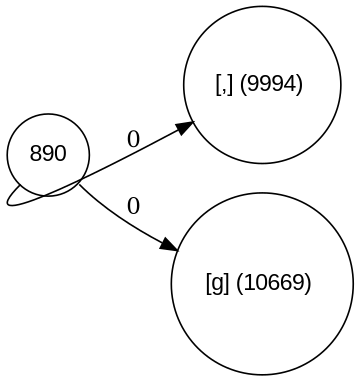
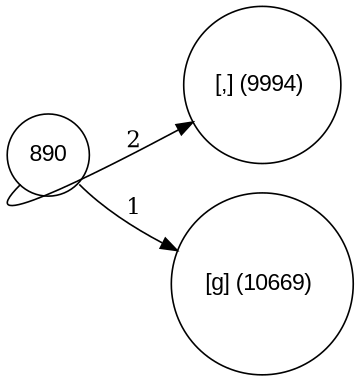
(130, 141) -> (130, 141)
(130, 208) -> (130, 208)
